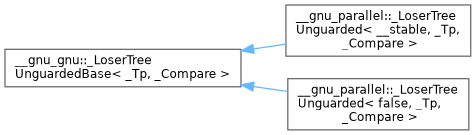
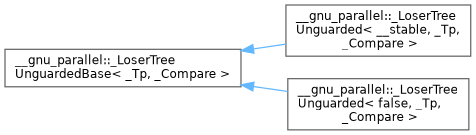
(123, 68) -> (123, 68)
